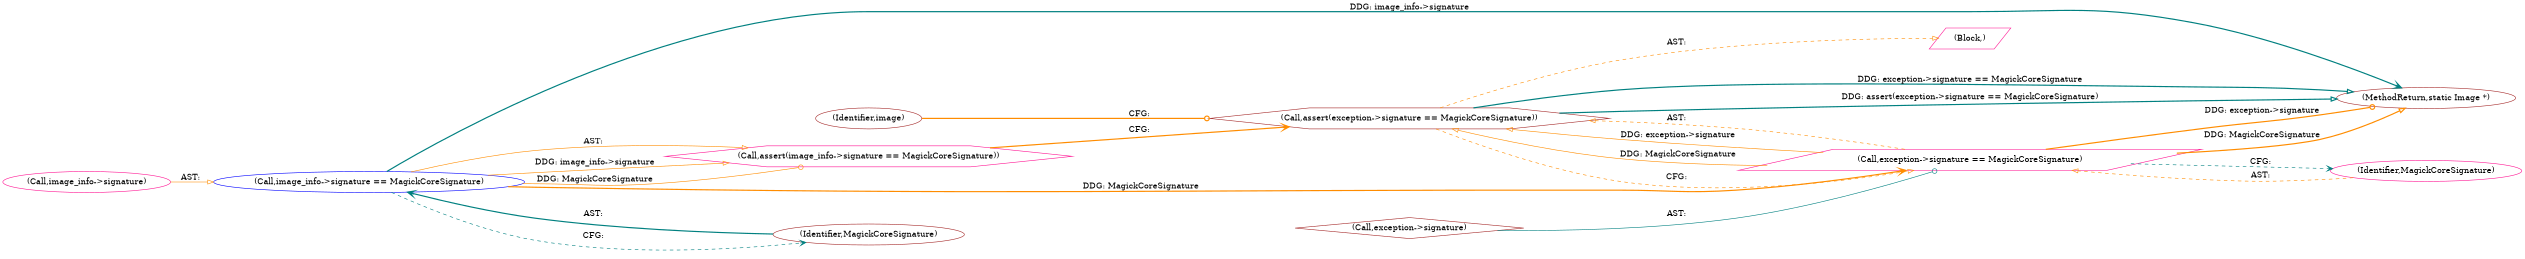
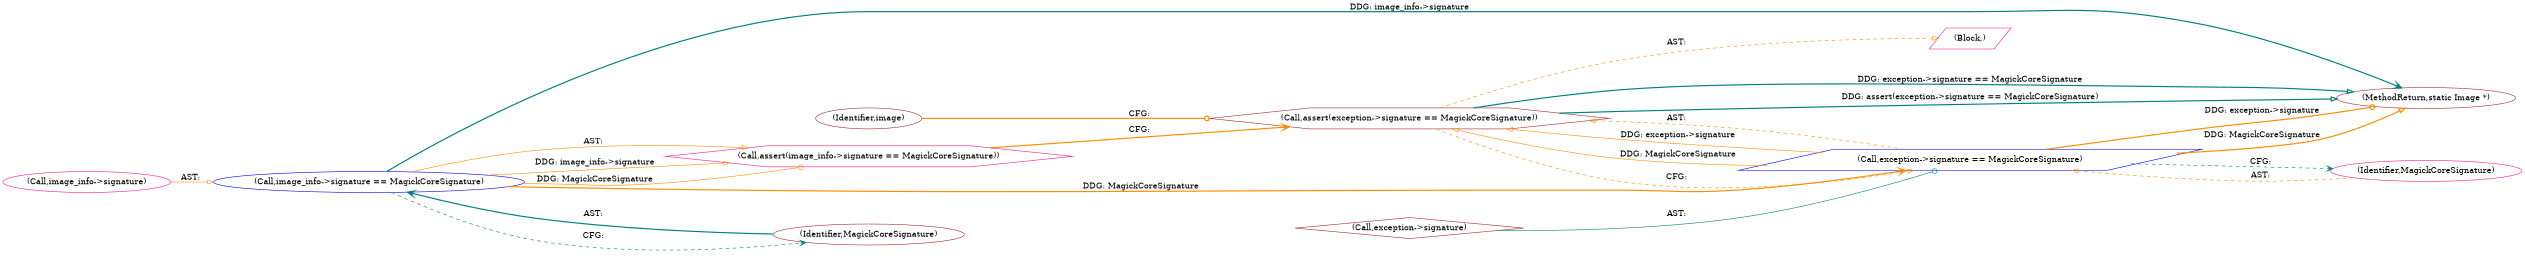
(1970, 160) -> (1970, 160)
